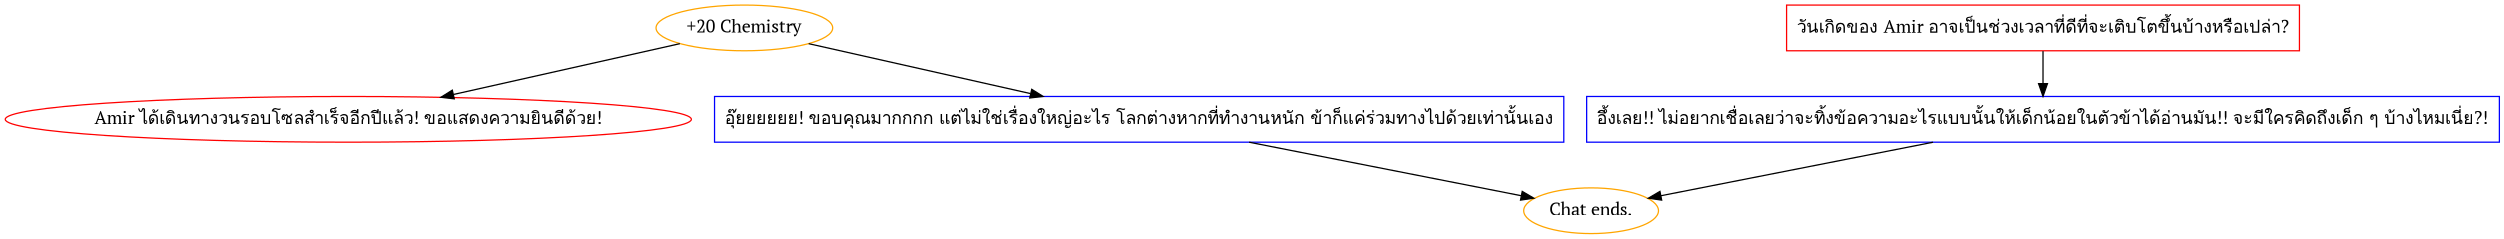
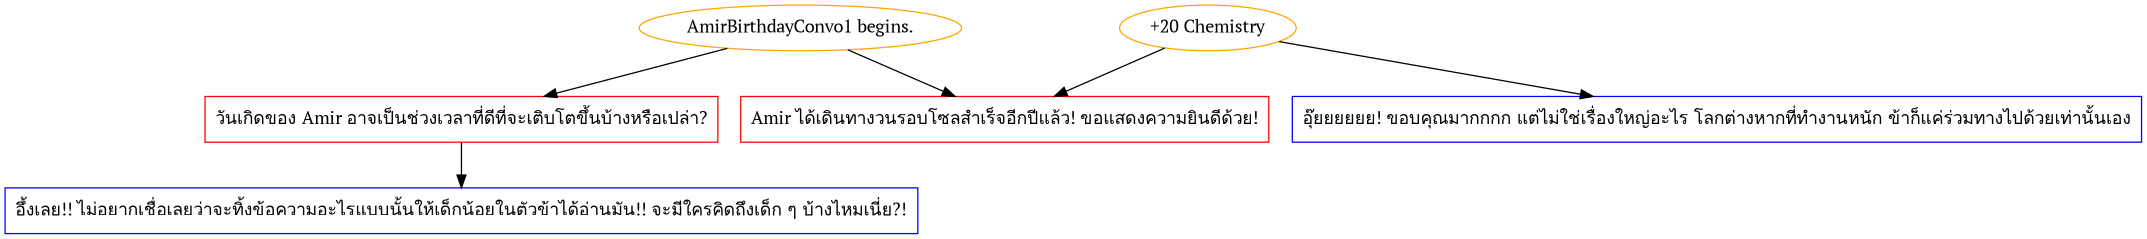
none -> (800, 28)
(348, 119) -> (1005, 119)
(1591, 211) -> none
